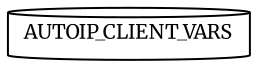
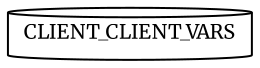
(129, 34) -> (130, 34)
